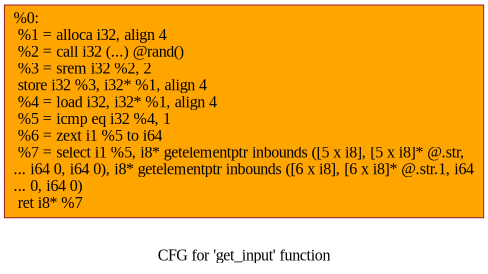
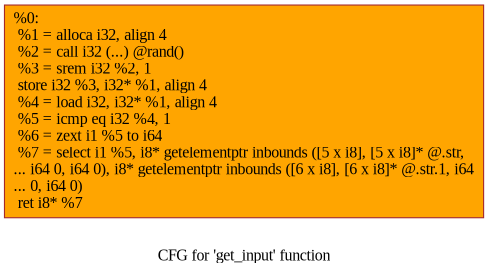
(83, 69) -> (83, 69)
